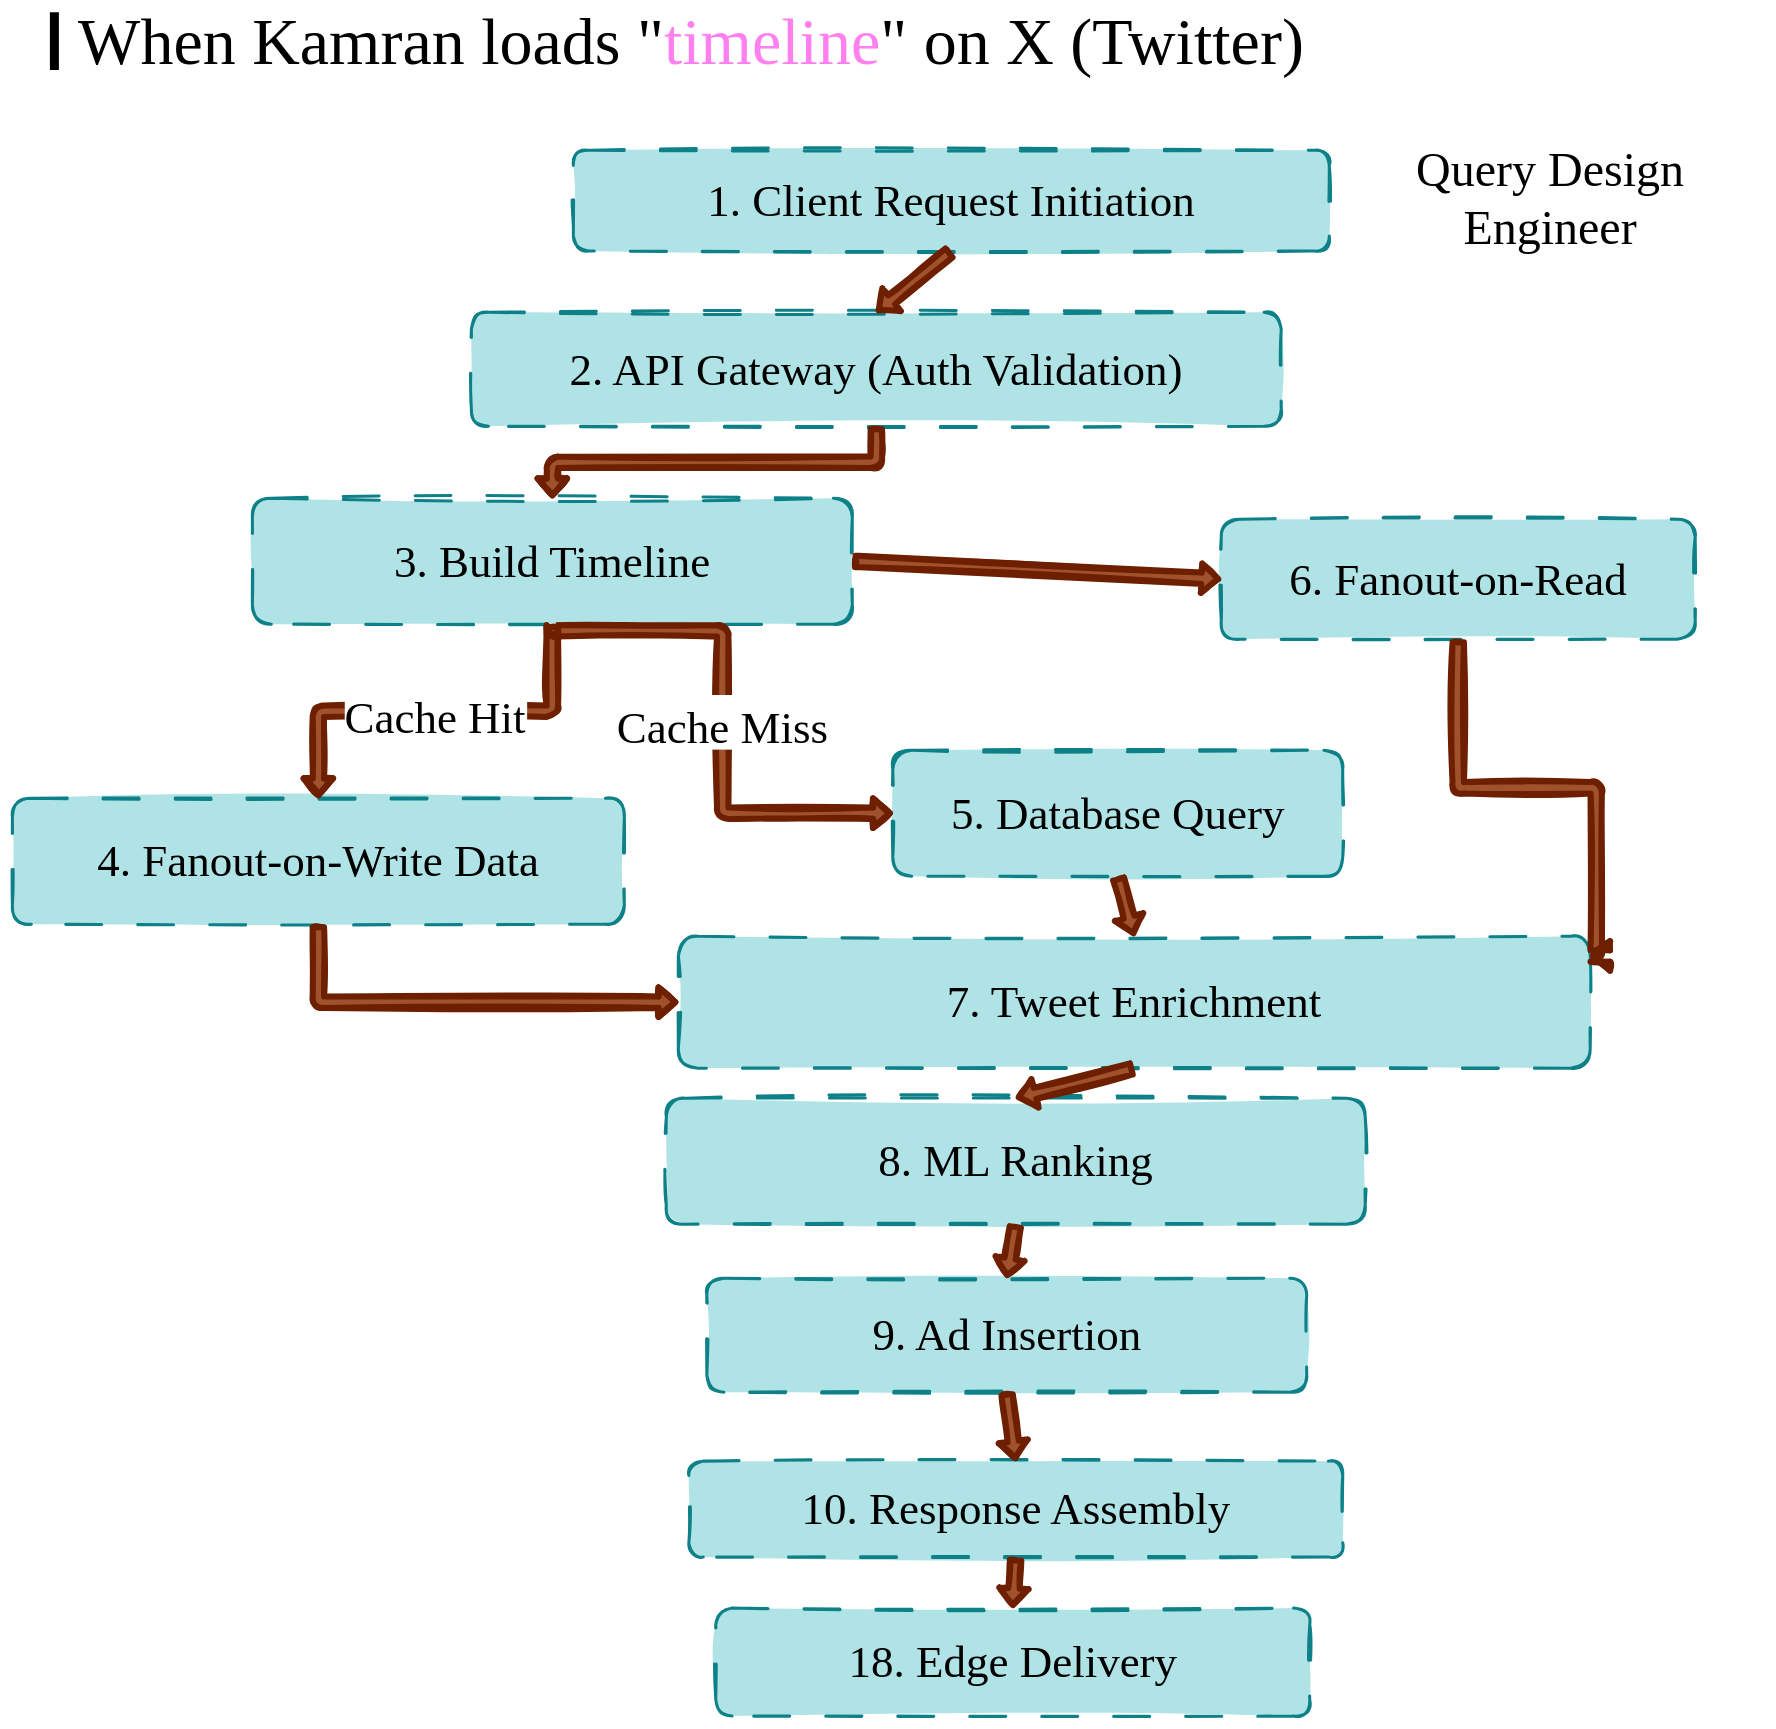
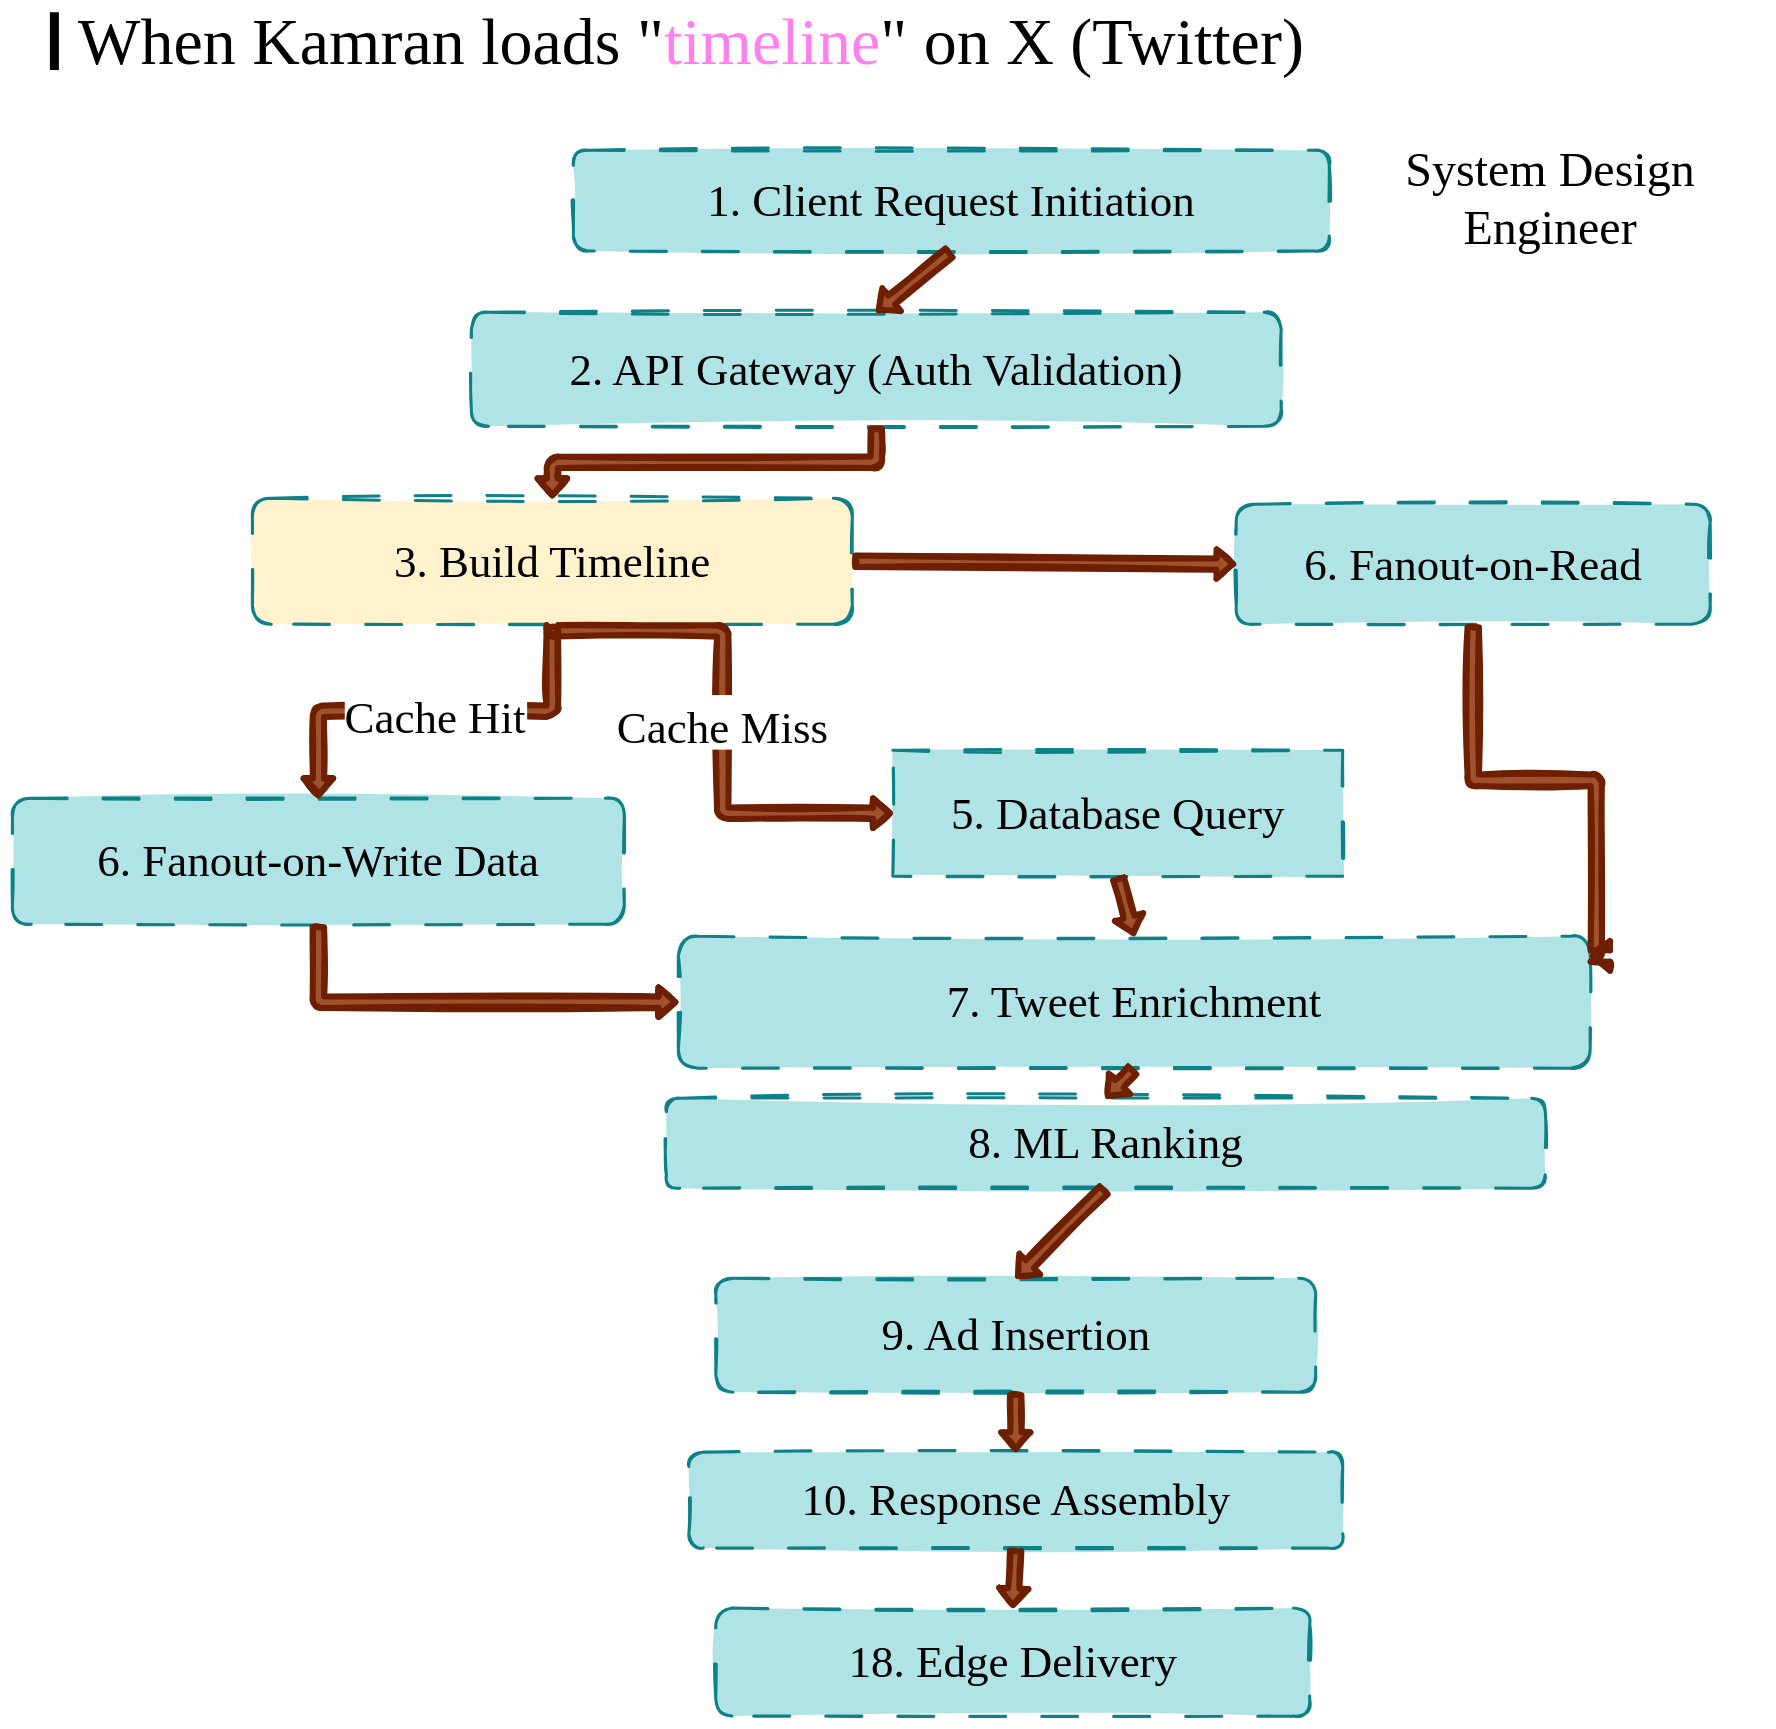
(1550, 198) -> (1550, 198)
(552, 561) -> (552, 561)
(1458, 579) -> (1473, 564)
(1118, 813) -> (1118, 813)
(318, 861) -> (318, 861)
(1016, 1161) -> (1106, 1143)
(1007, 1335) -> (1016, 1335)
(1016, 1509) -> (1016, 1500)
